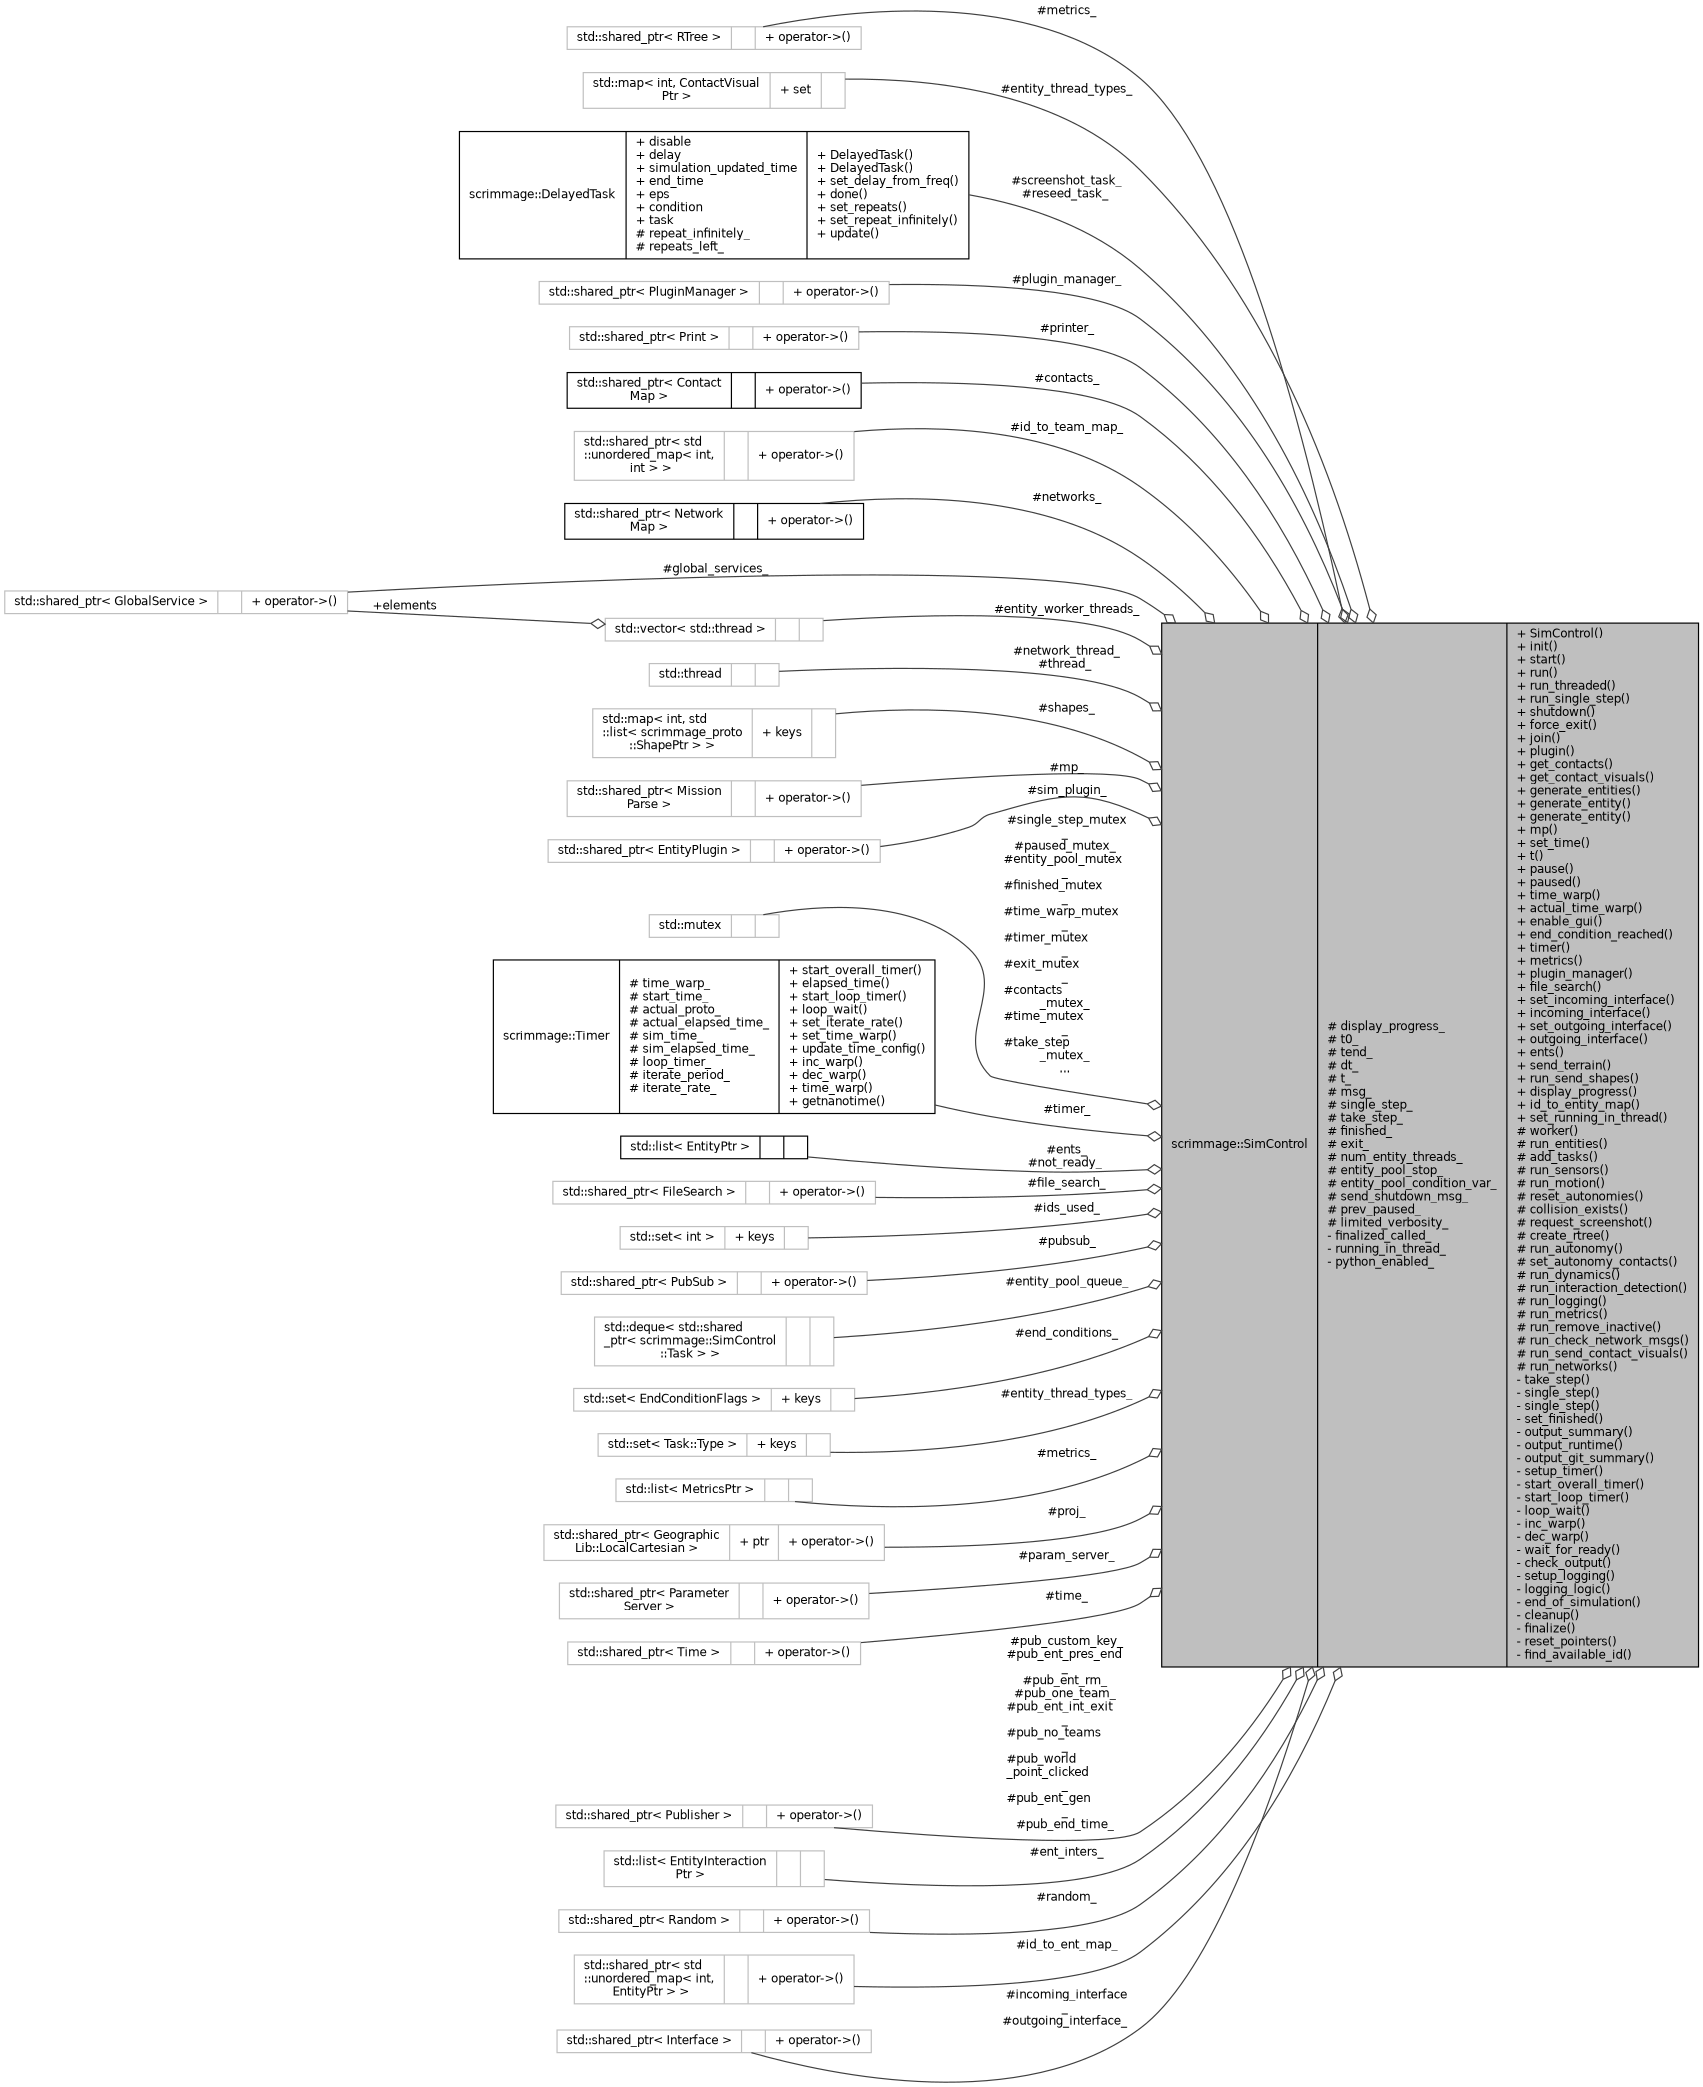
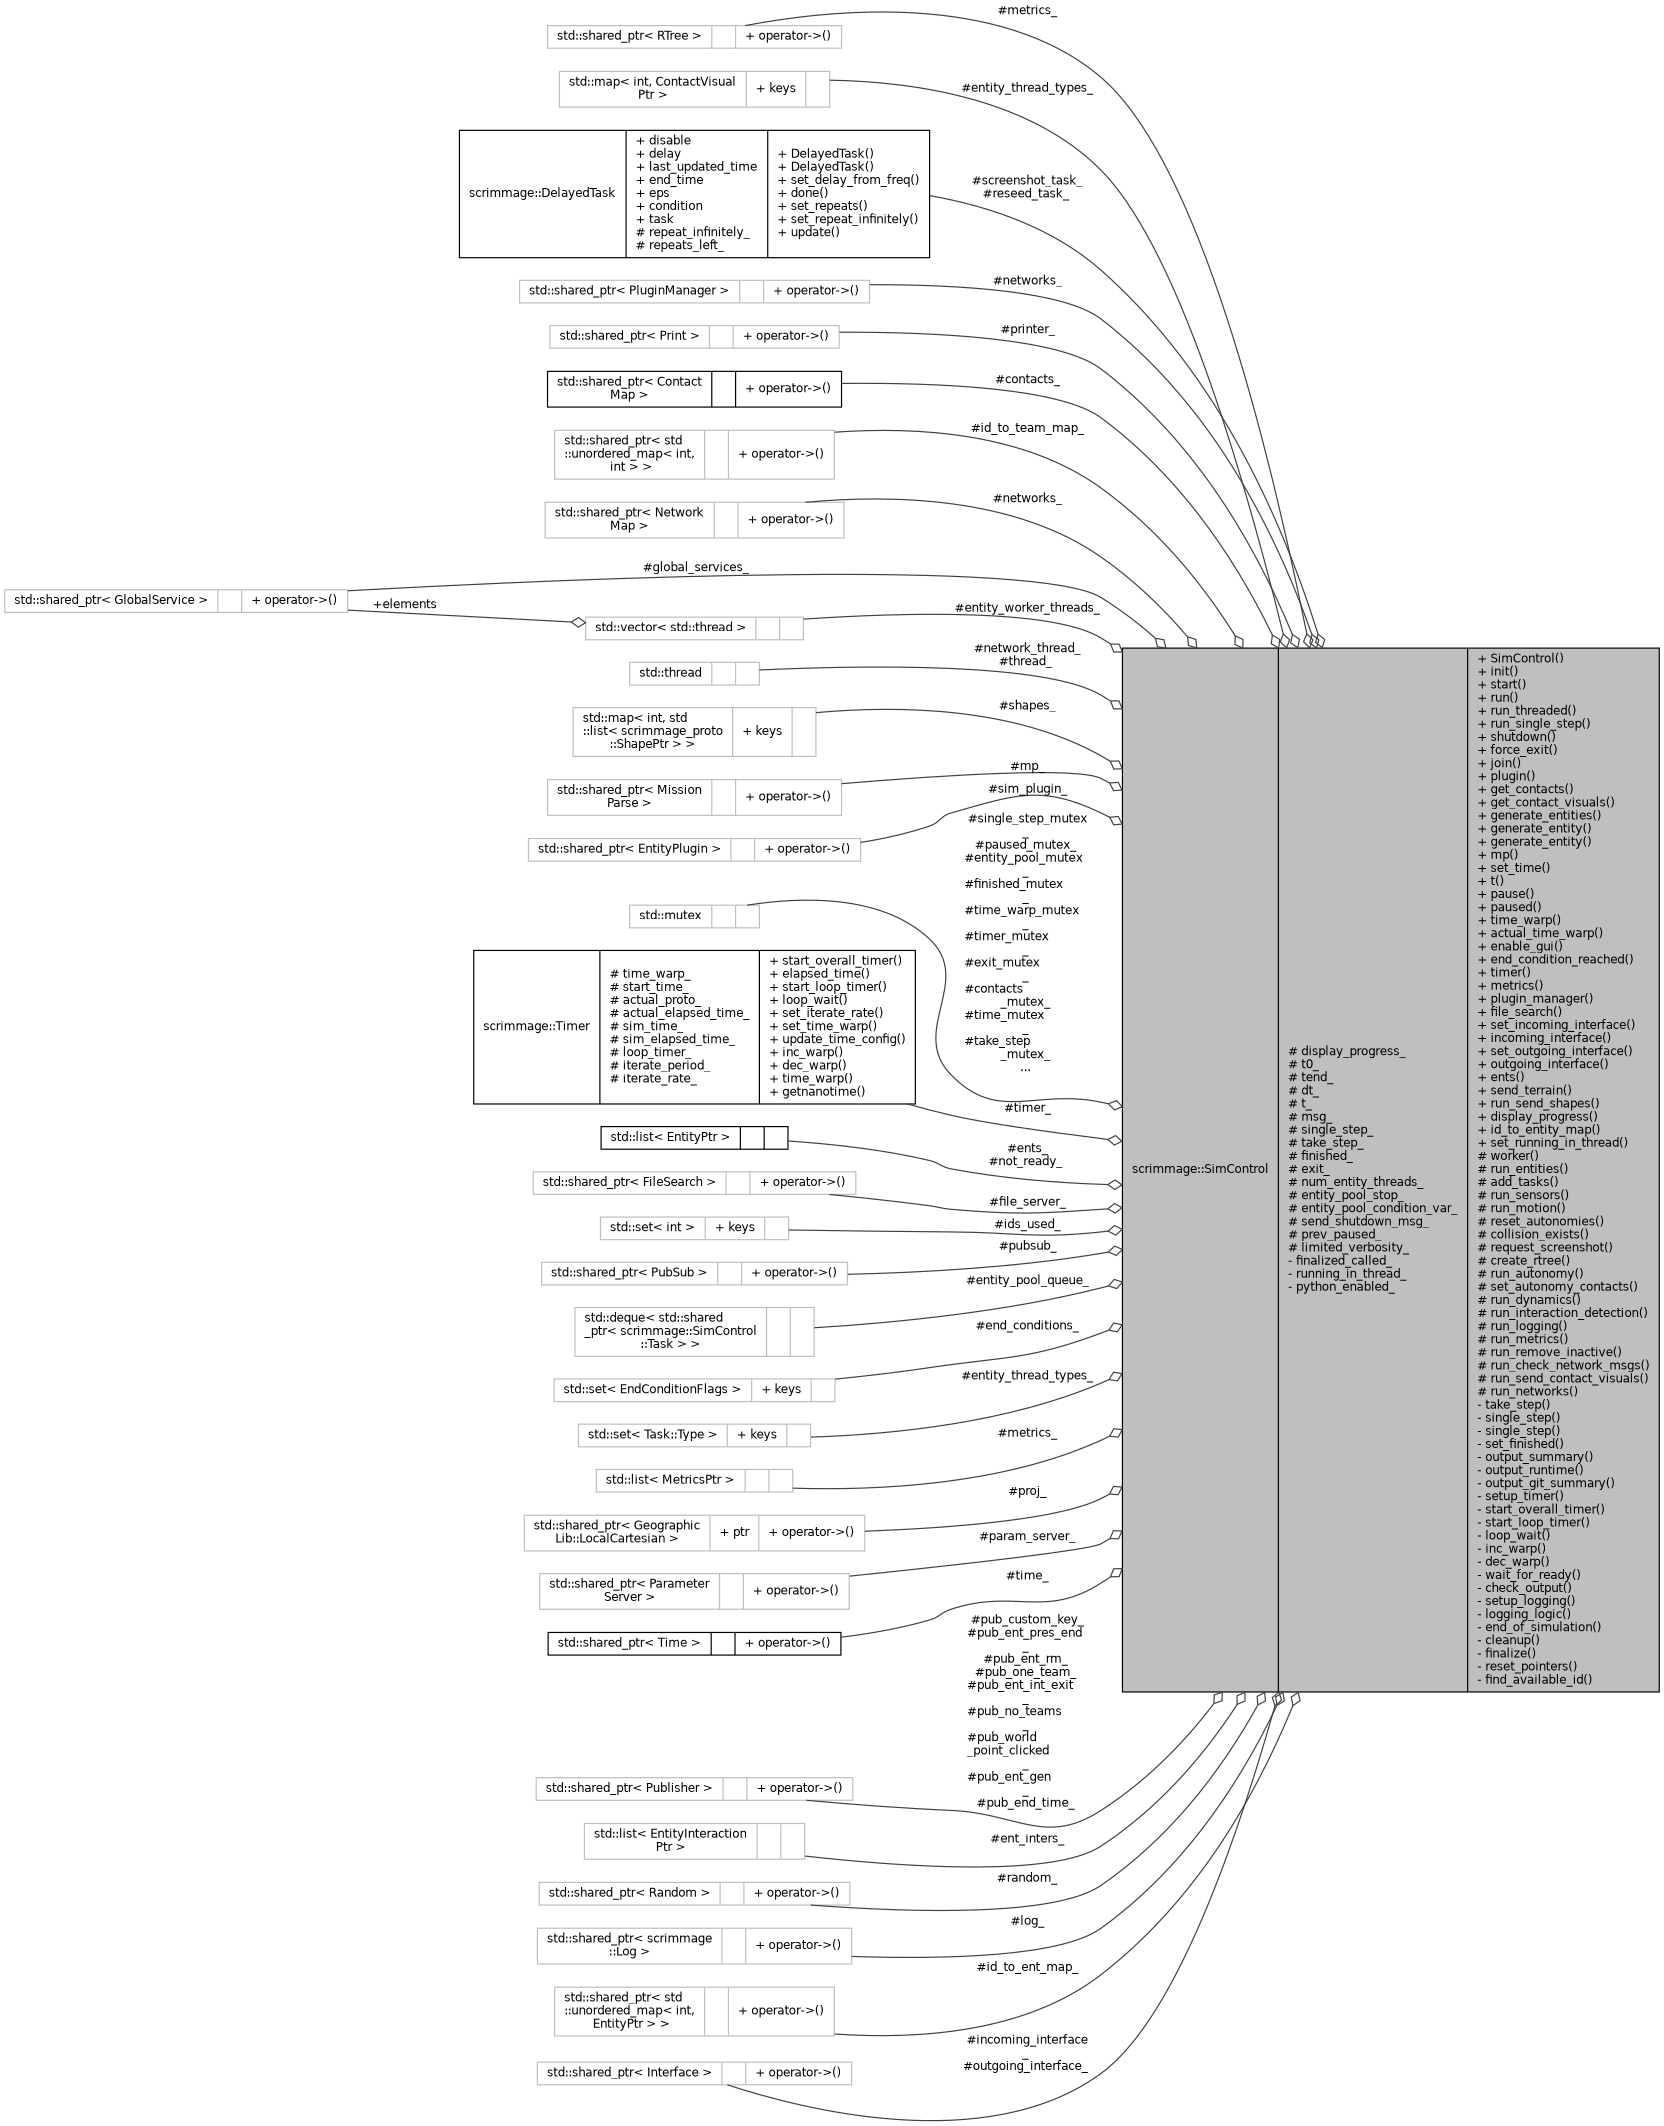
(796, 90) -> (776, 89)
(717, 168) -> (697, 167)
(1065, 280) -> (1026, 282)
(714, 521) -> (695, 520)
(1065, 1184) -> (1026, 1203)
(714, 1653) -> (695, 1644)
none -> (695, 1946)
